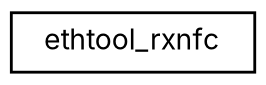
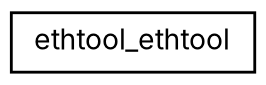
(133, 42) -> (133, 42)
